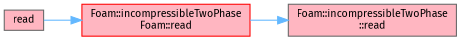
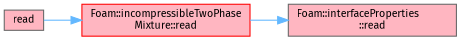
(166, 20) -> (166, 20)
(372, 20) -> (372, 20)
